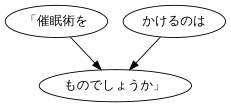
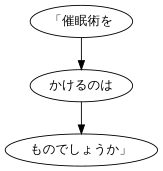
(83, 50) -> (81, 49)
